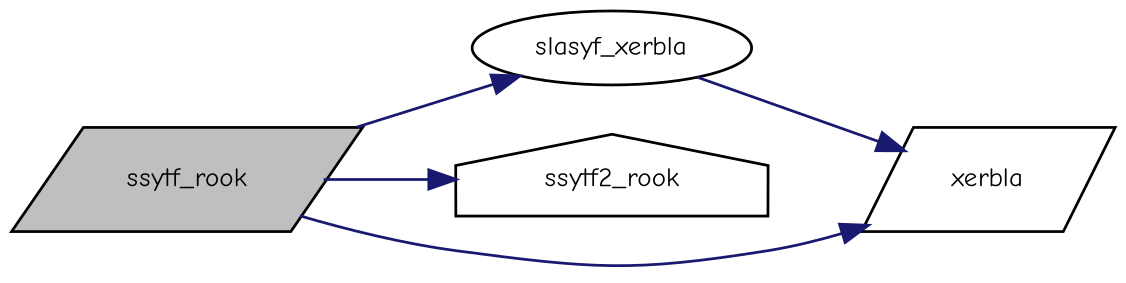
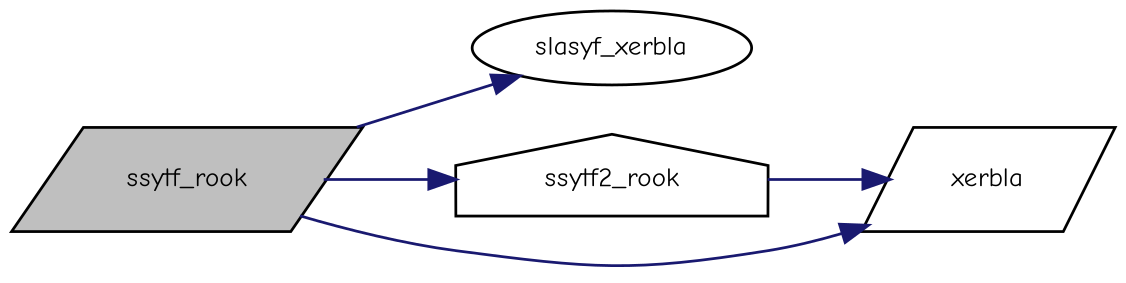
(788, 109) -> (815, 179)
